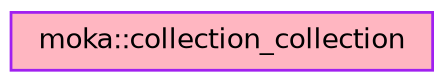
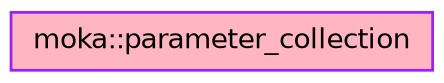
(222, 41) -> (222, 41)
